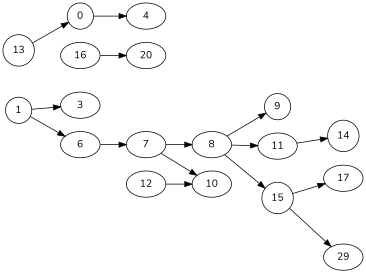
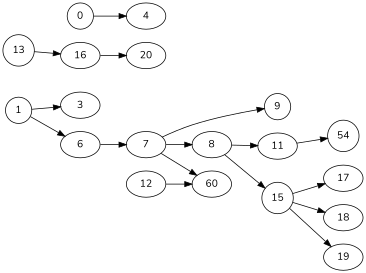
(47, 34) -> (44, 52)
(243, 127) -> (209, 120)
(343, 136) -> (343, 136)
(212, 184) -> (212, 184)
none -> (343, 218)
(343, 257) -> (343, 257)
